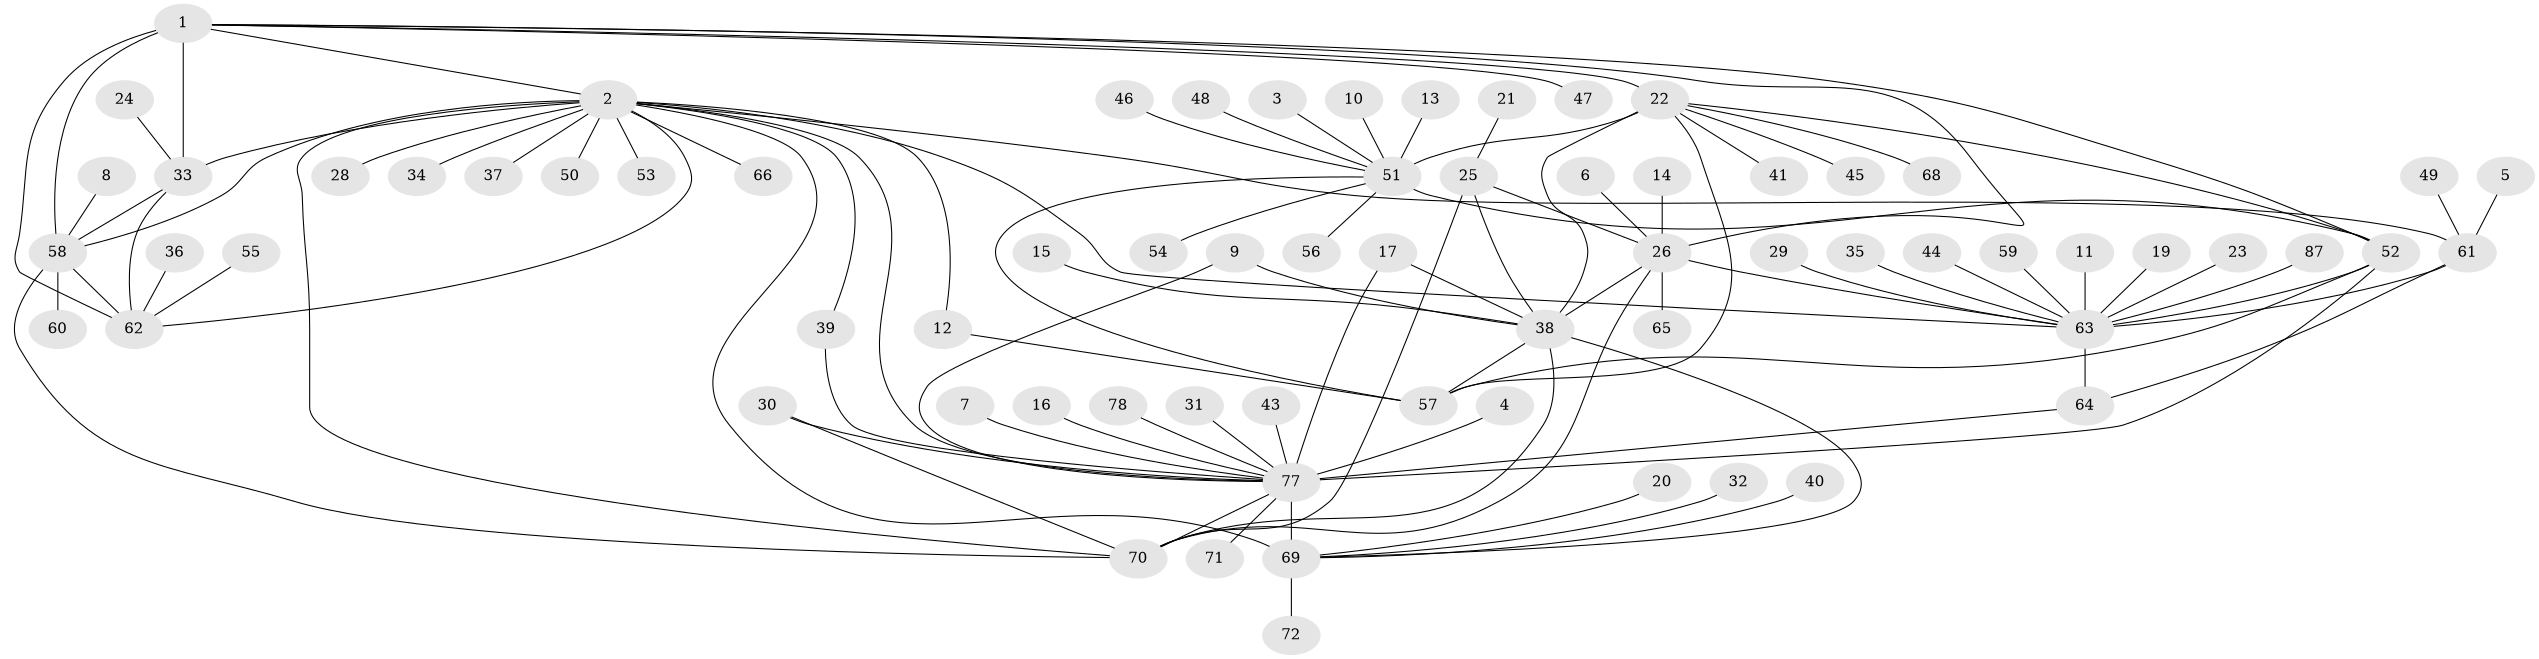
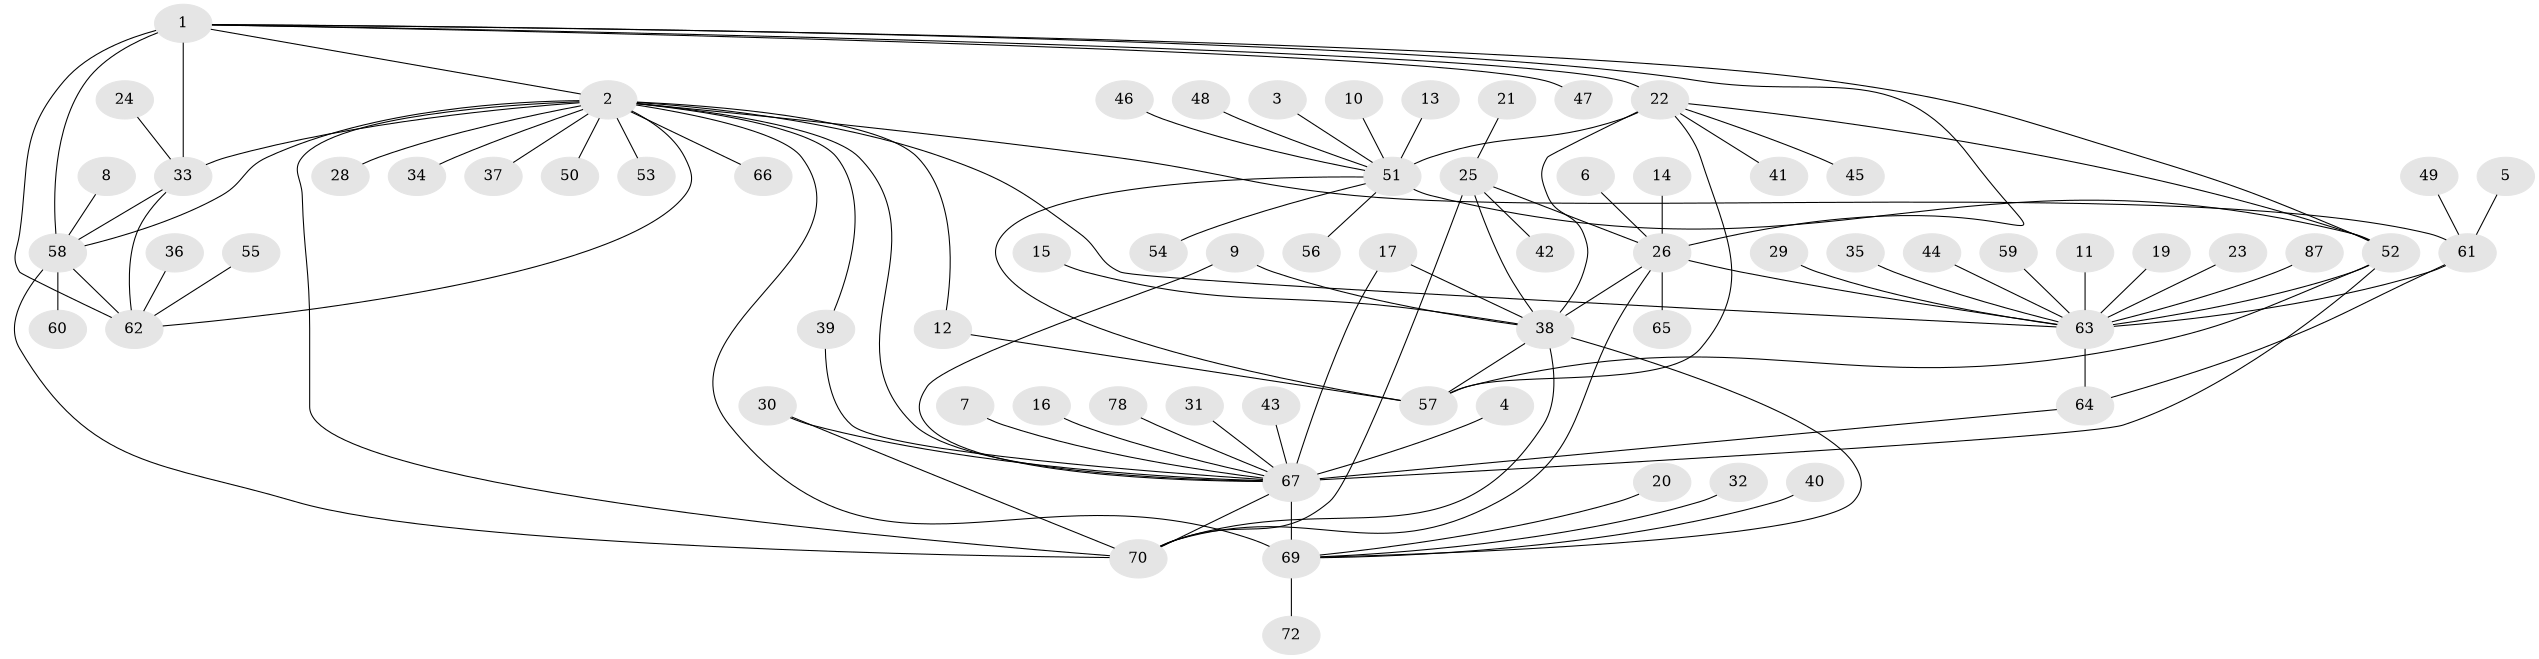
(1932, 176) -> none
none -> (1545, 253)
(1291, 482) -> (1291, 482)
(1215, 559) -> none
